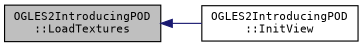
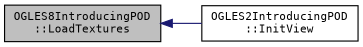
(83, 23) -> (83, 23)
